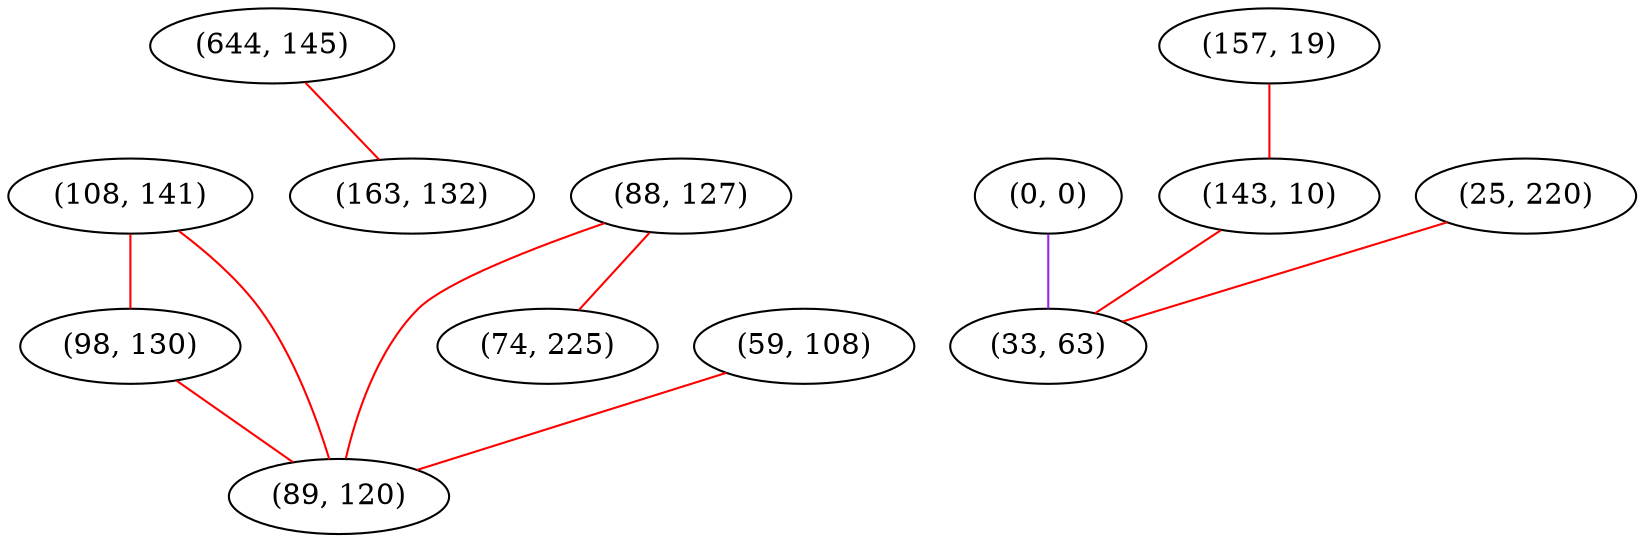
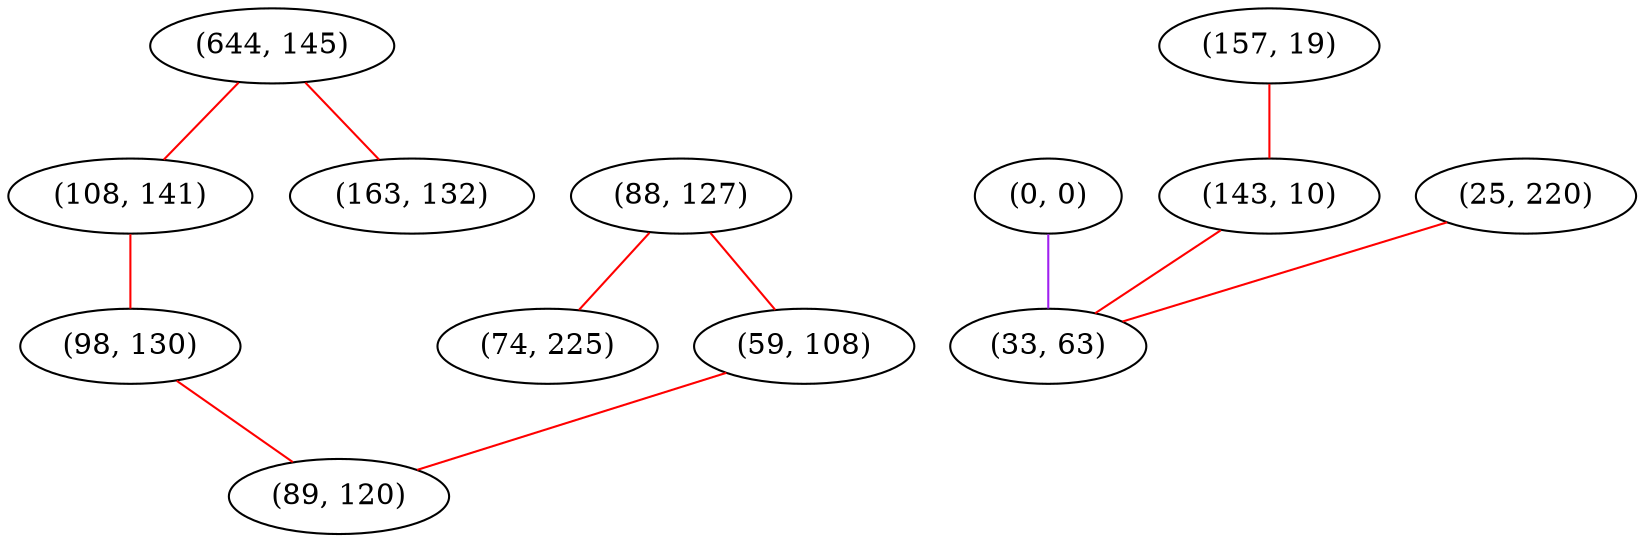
(433, 297) -> (743, 271)
(275, 331) -> (201, 121)
